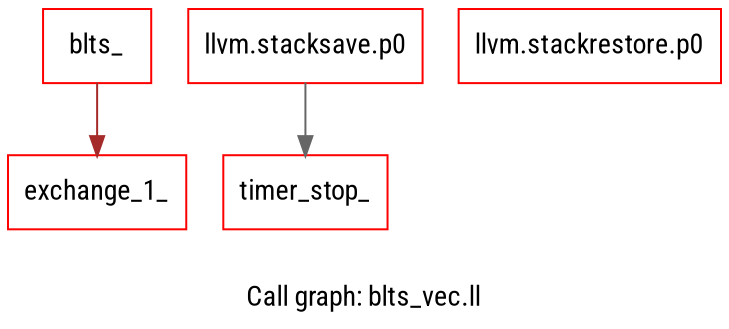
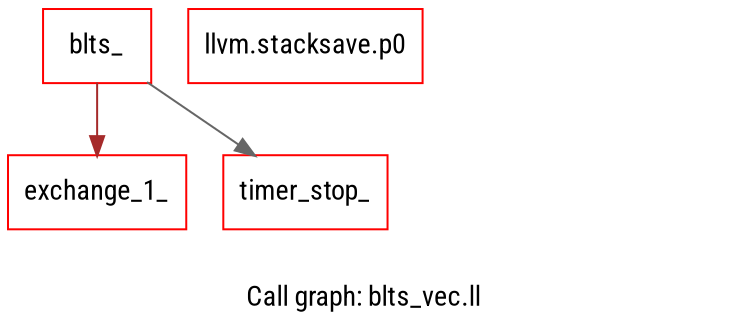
(590, 46) -> none
(305, 109) -> (193, 113)
